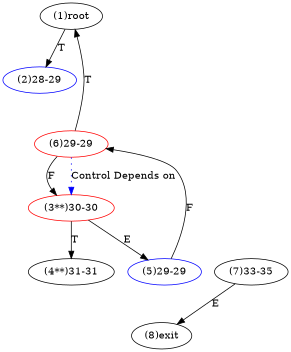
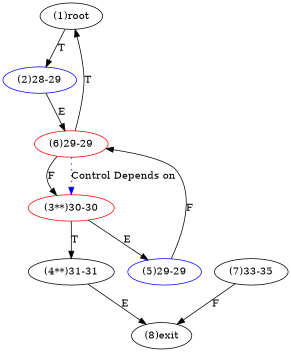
none -> (54, 109)
none -> (114, 302)
(216, 304) -> (216, 304)
